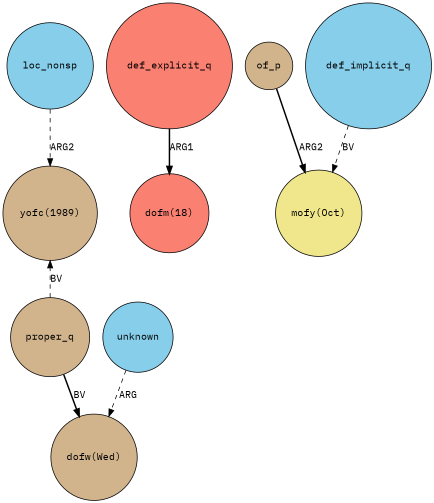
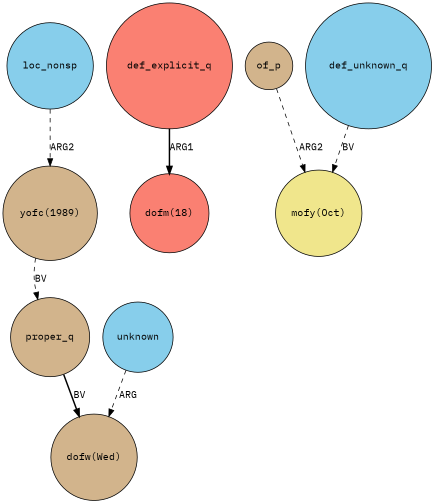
(369, 66) -> (369, 66)
(290, 127) -> (290, 127)
(50, 283) -> (34, 275)
